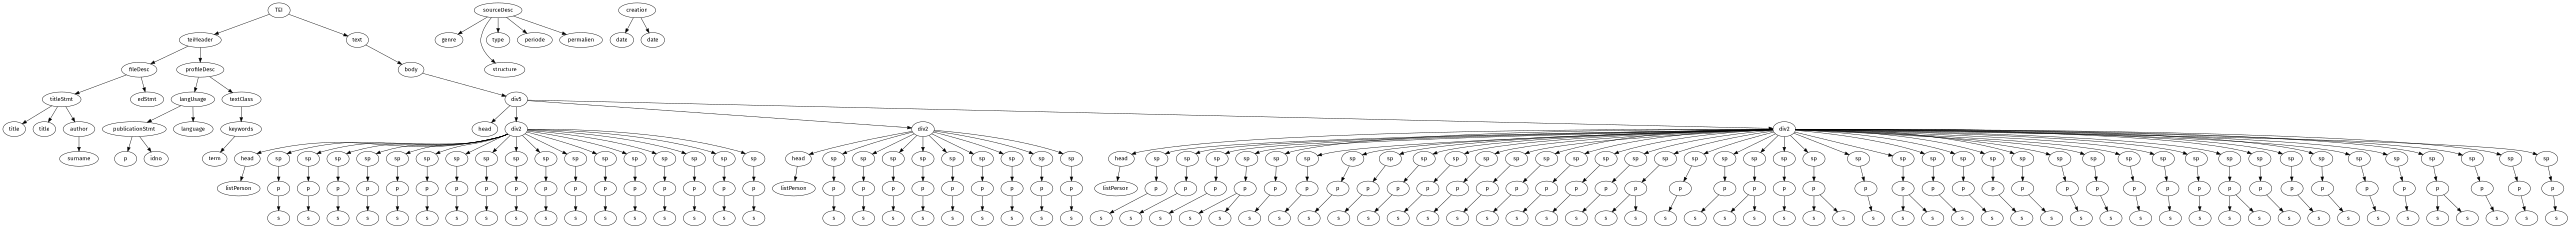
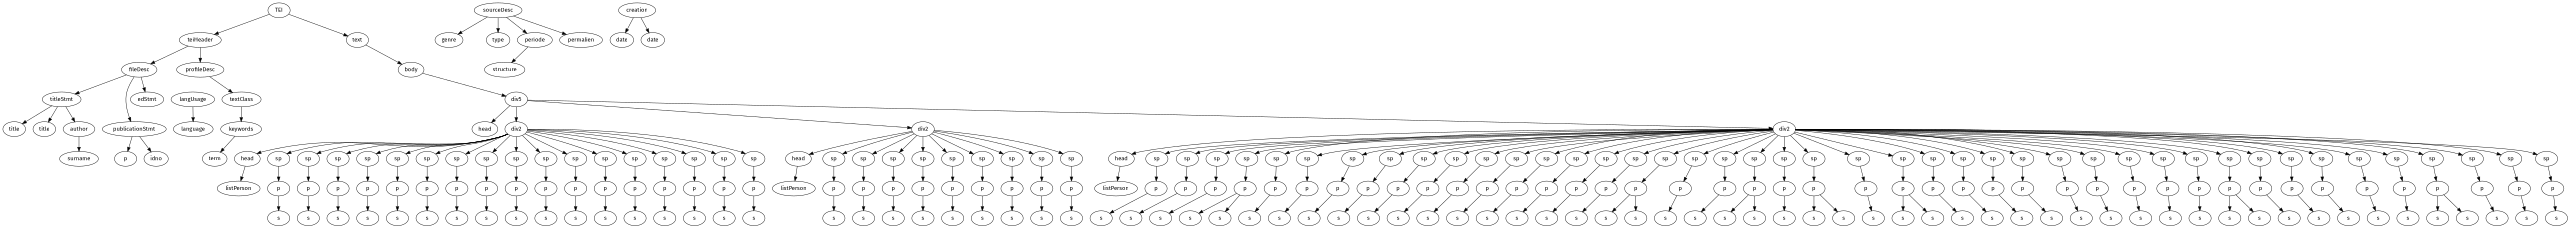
(481, 39) -> (521, 53)
(197, 83) -> none
(166, 113) -> (126, 97)
